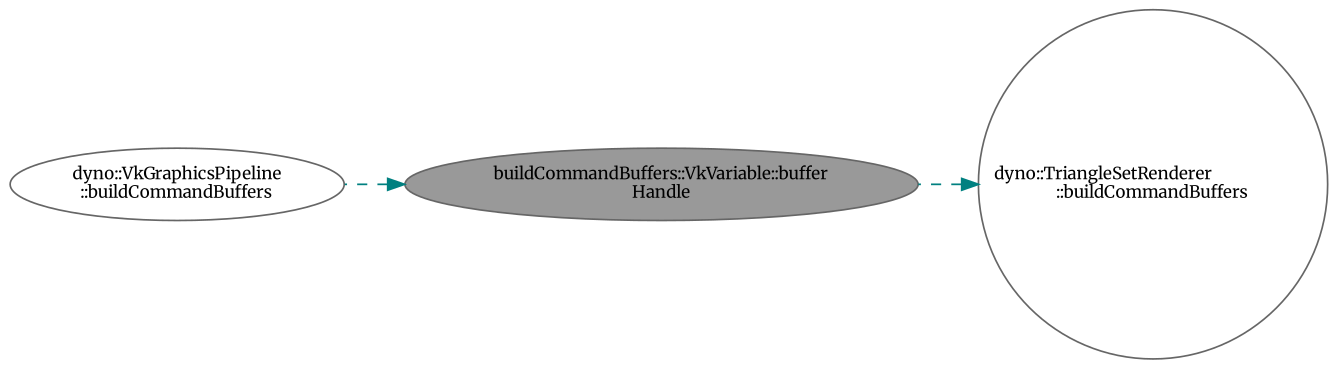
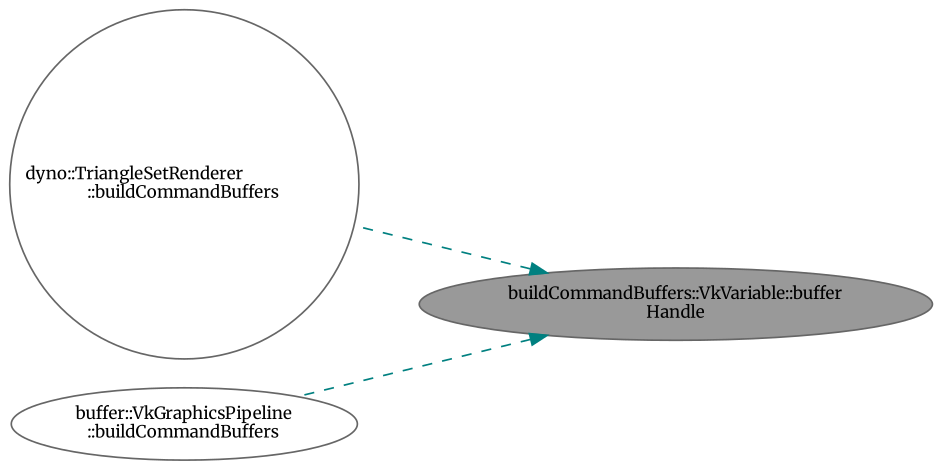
(177, 184) -> (184, 424)
(940, 184) -> (442, 247)
